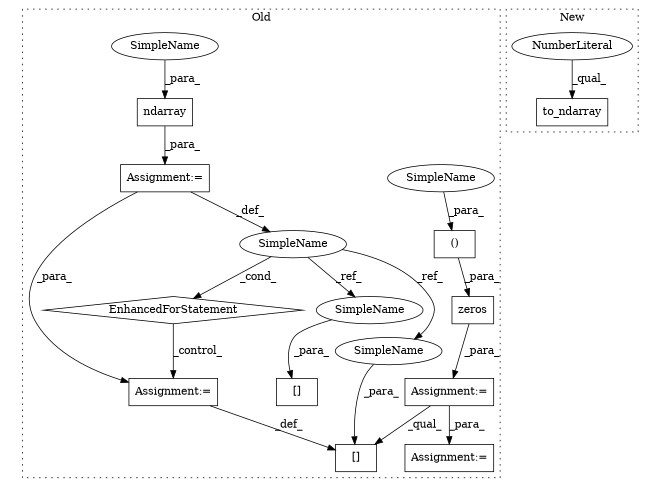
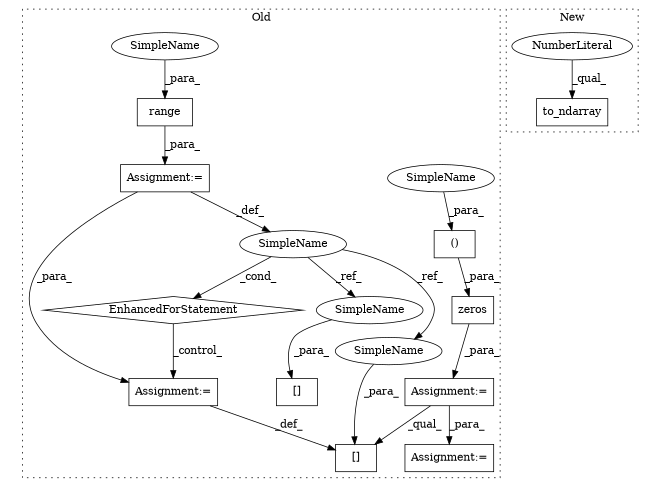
(165, 112) -> (165, 112)
